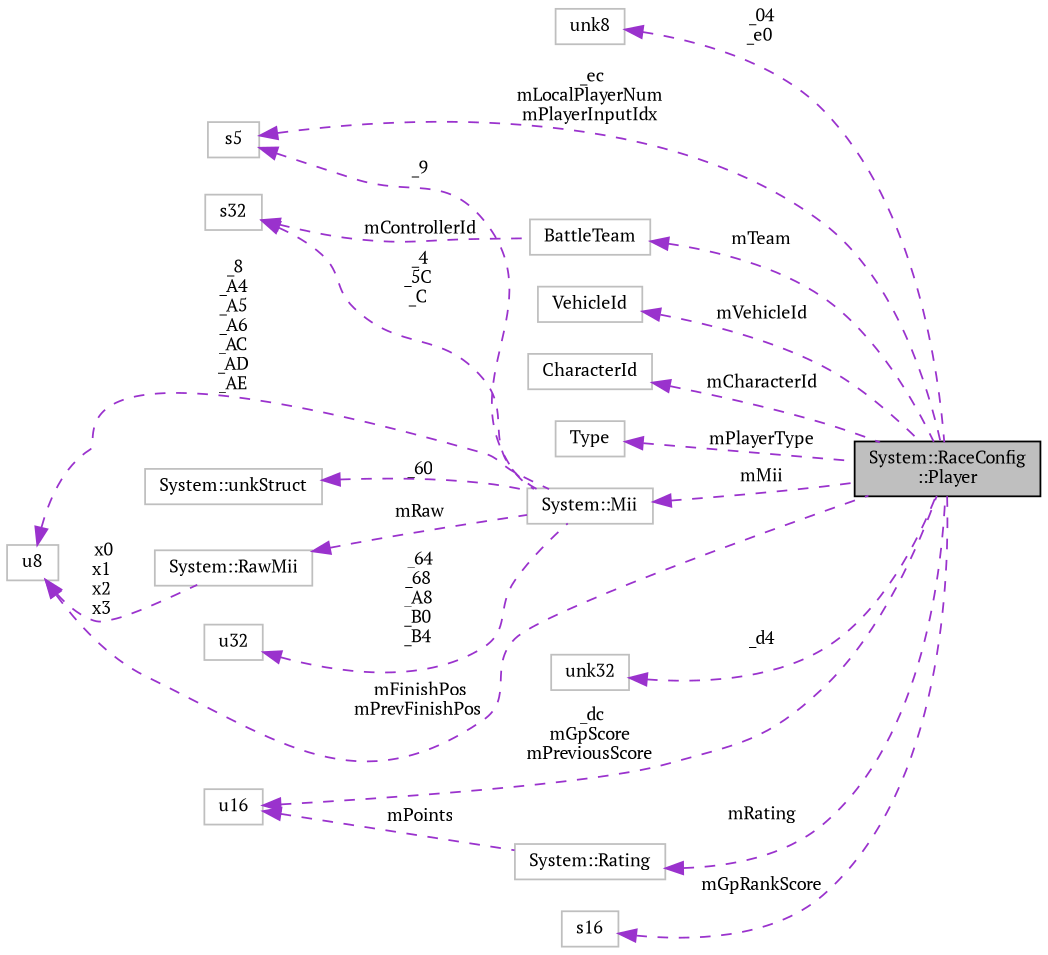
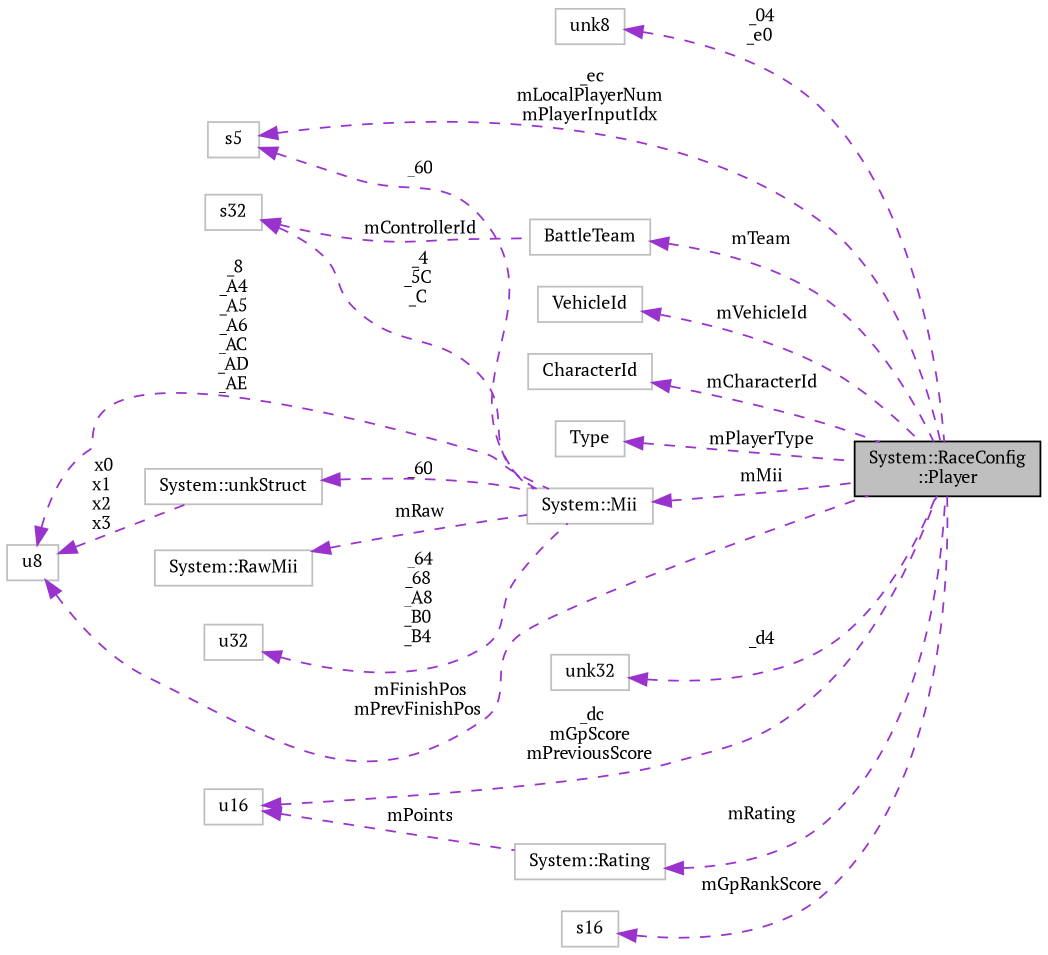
(418, 169) -> (418, 169)
(125, 616) -> (132, 525)
